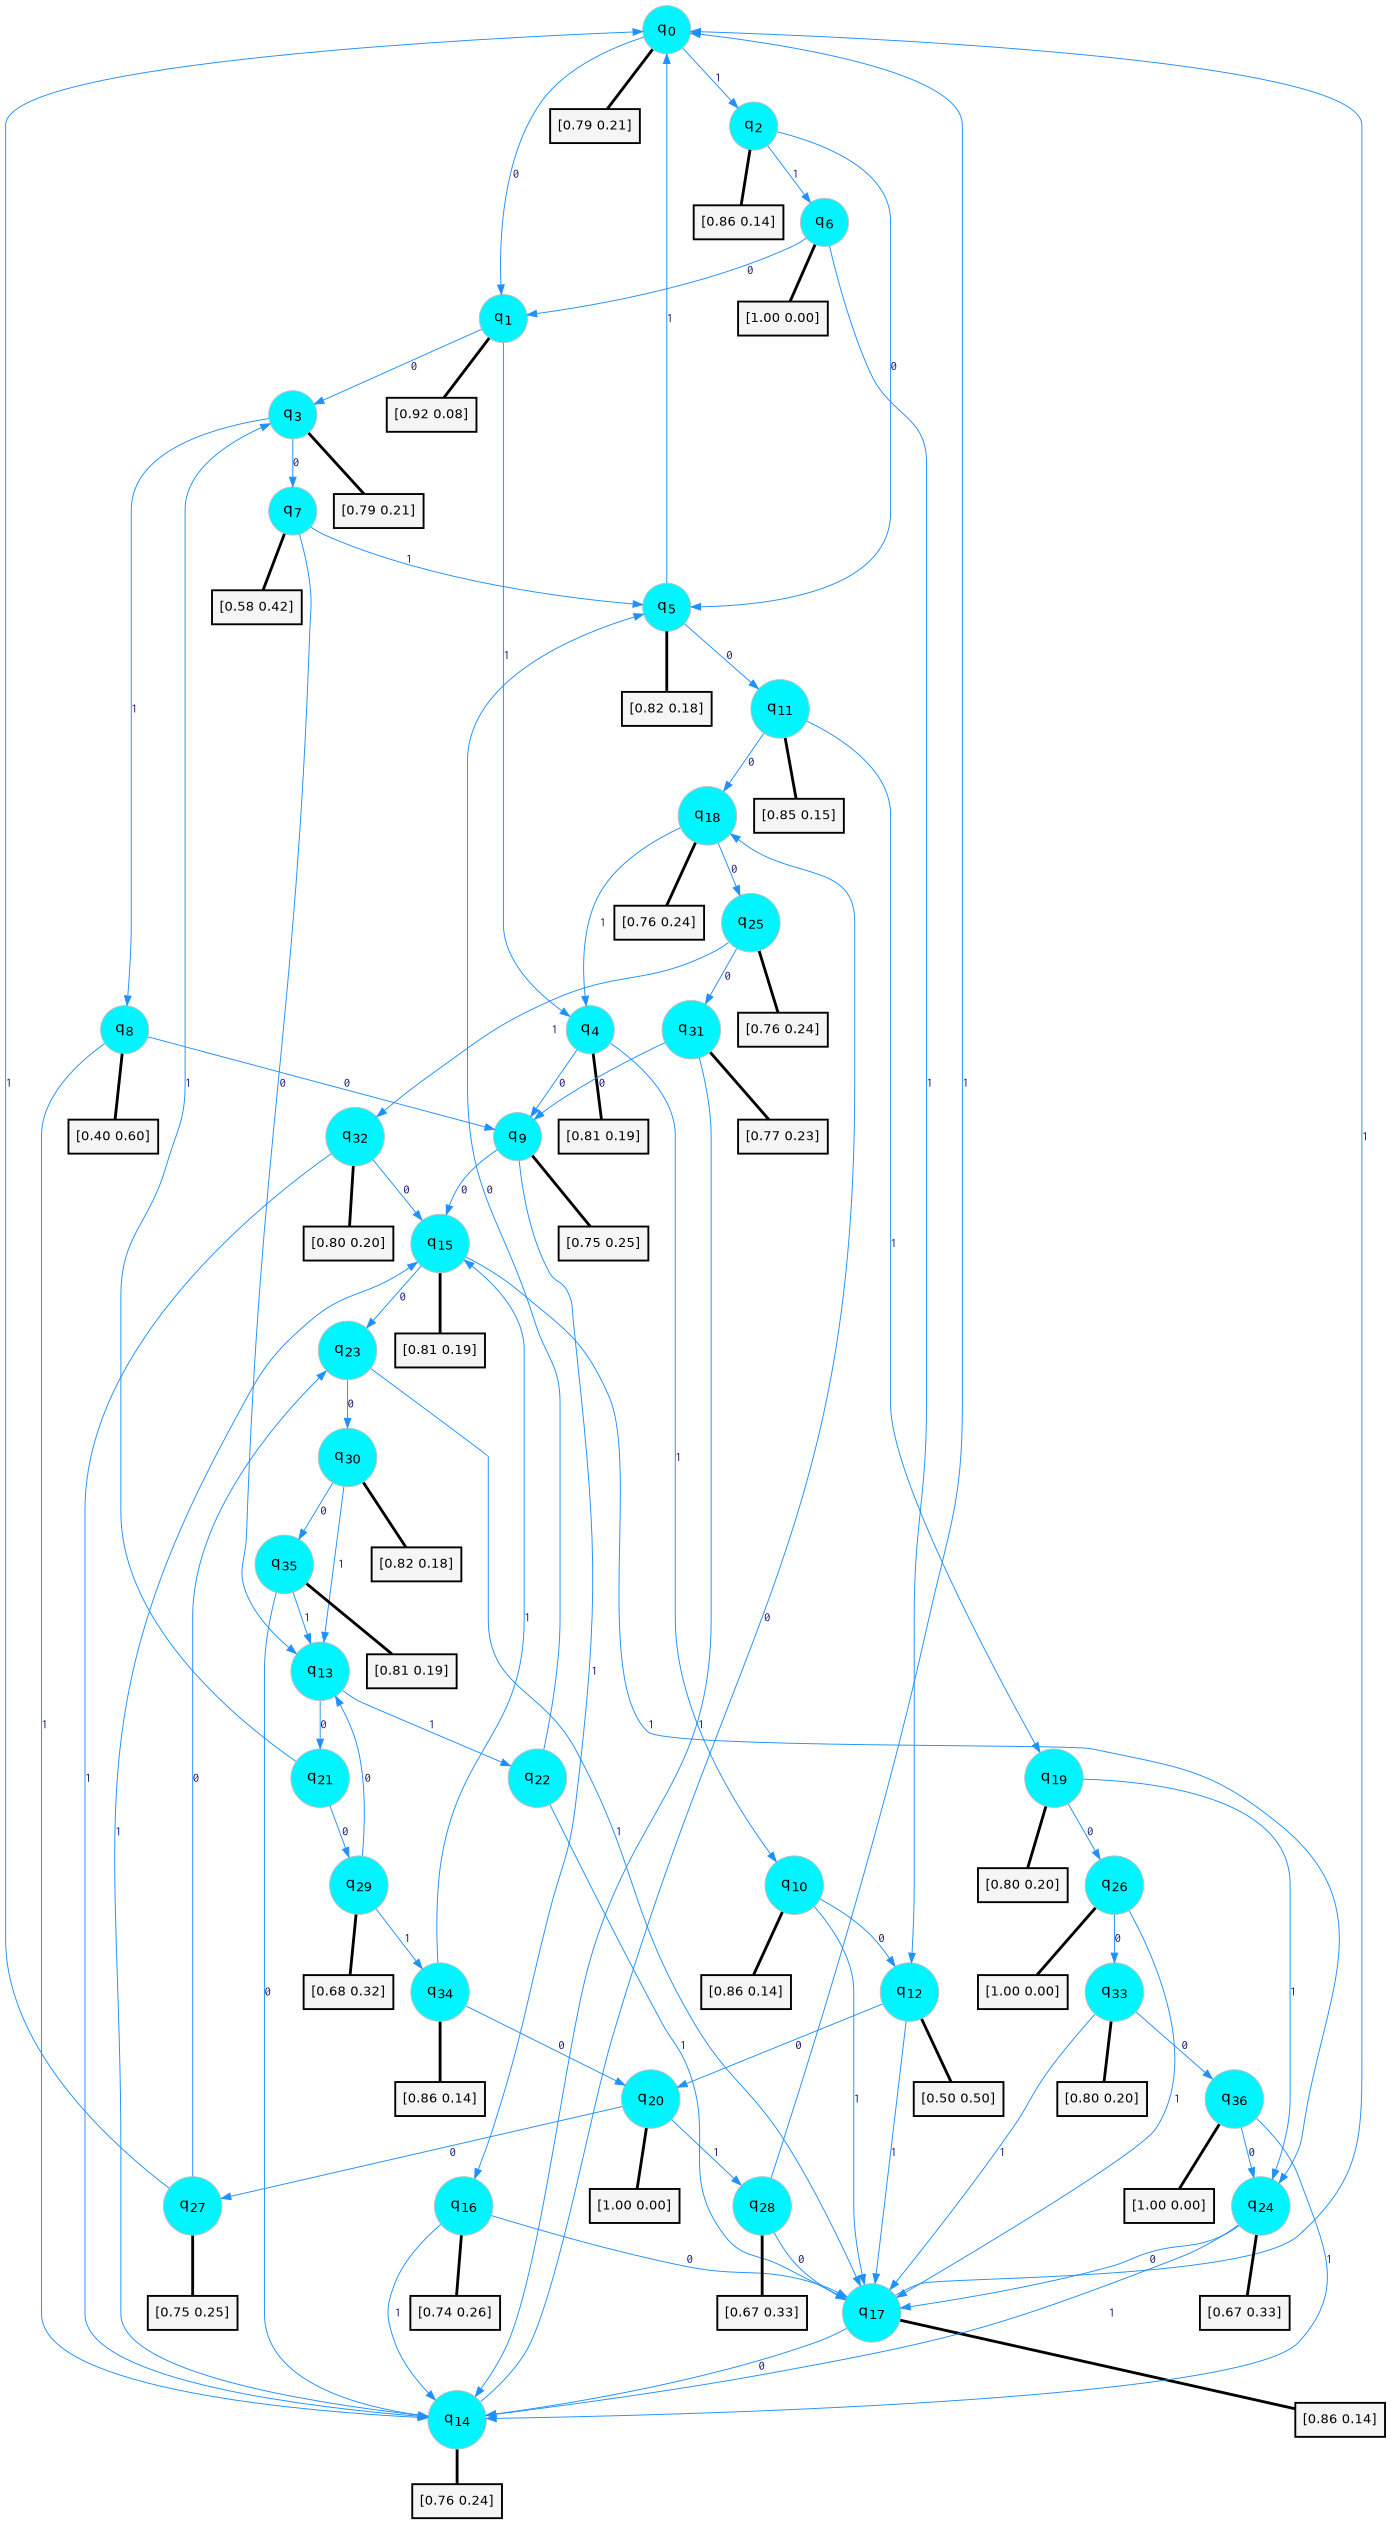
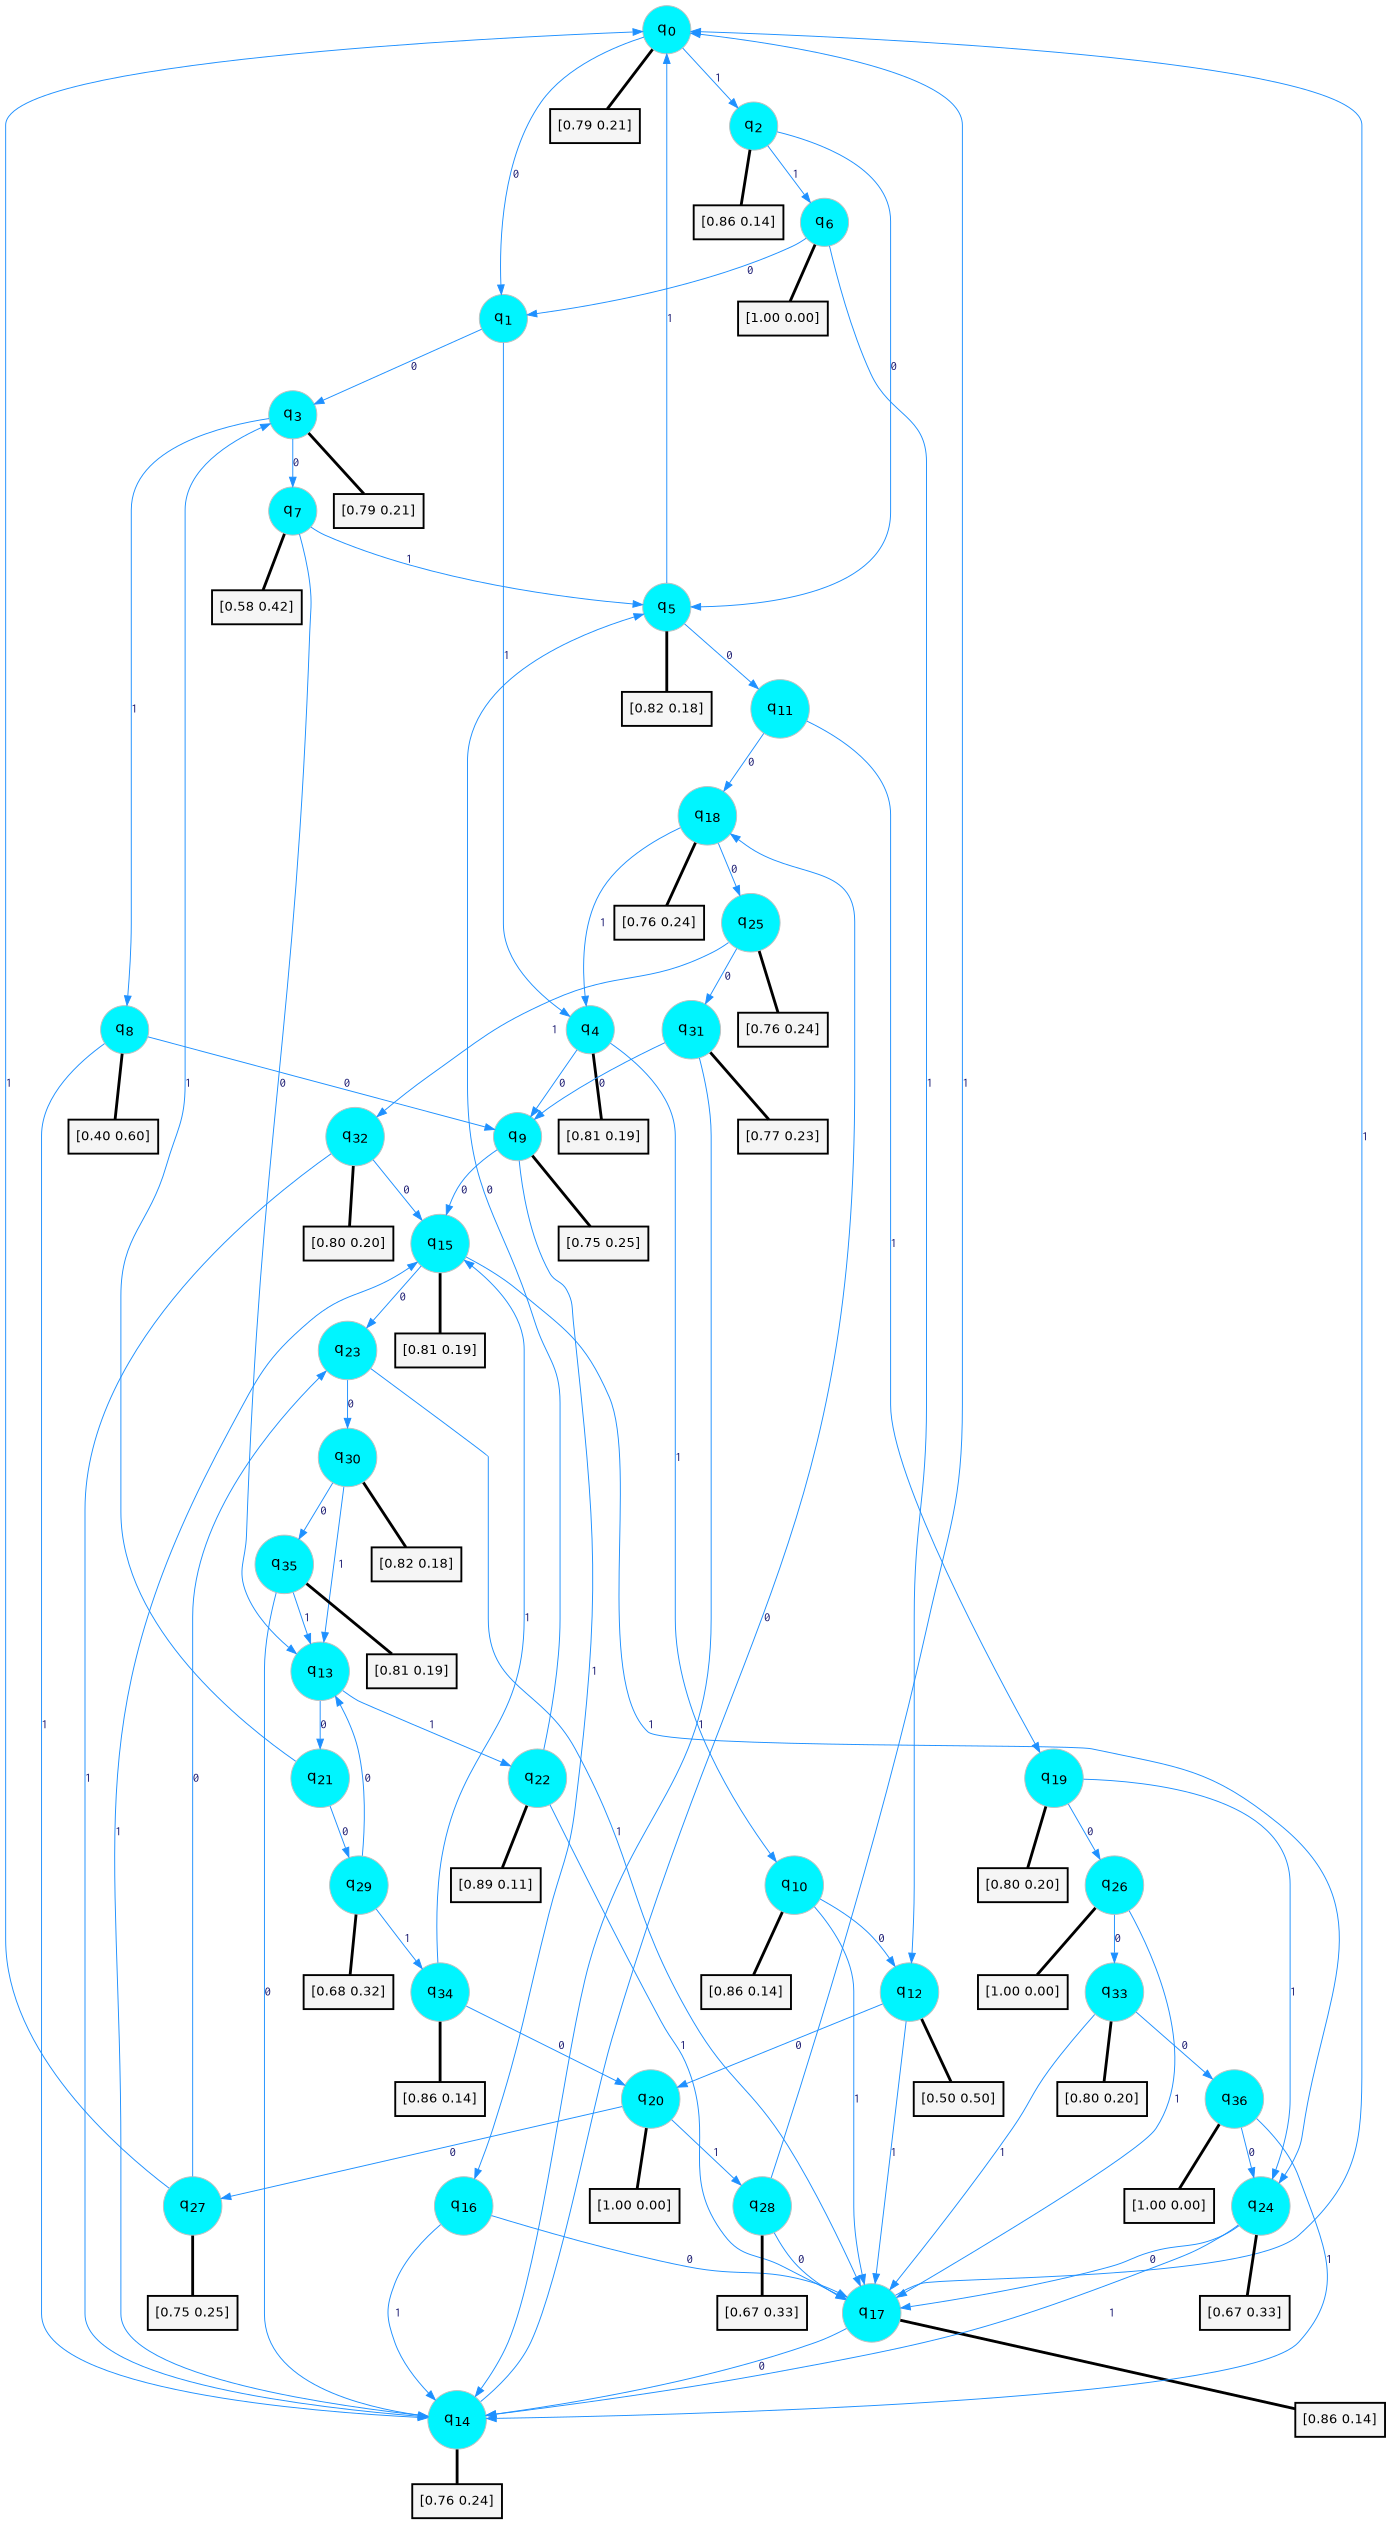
(432, 415) -> none
(799, 816) -> none
none -> (496, 1885)
(455, 2313) -> none
